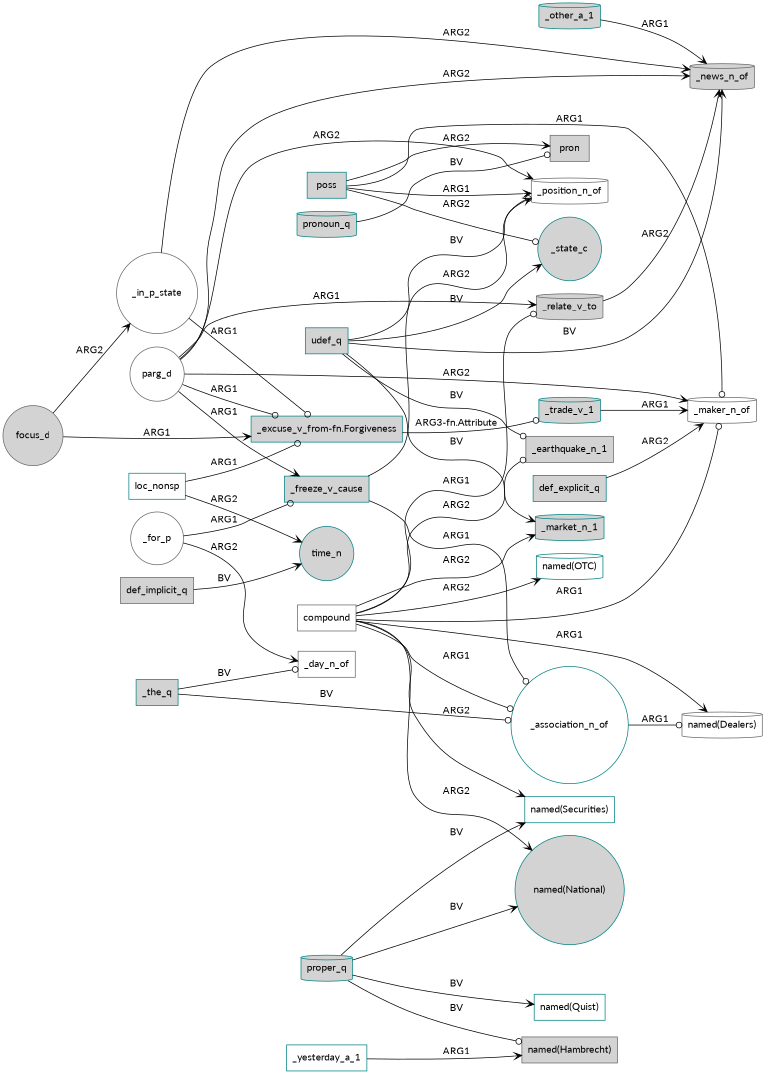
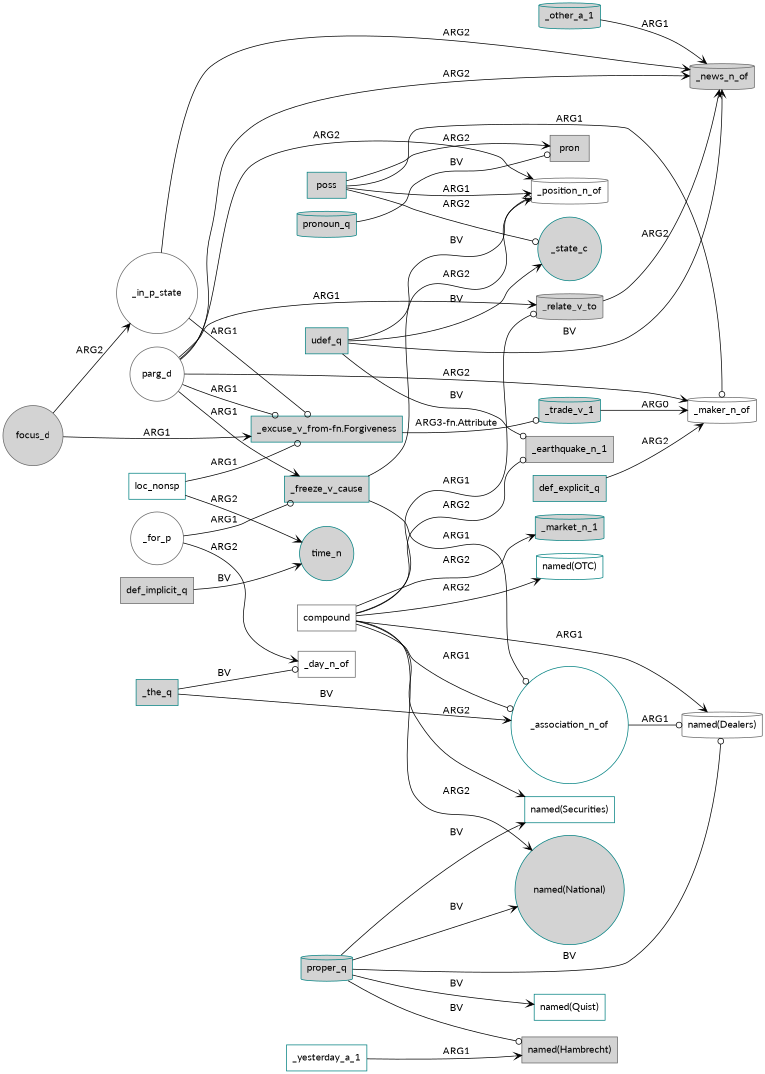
(655, 405) -> (655, 405)
(427, 455) -> none
(590, 610) -> none
(342, 707) -> (342, 707)
none -> (612, 967)
